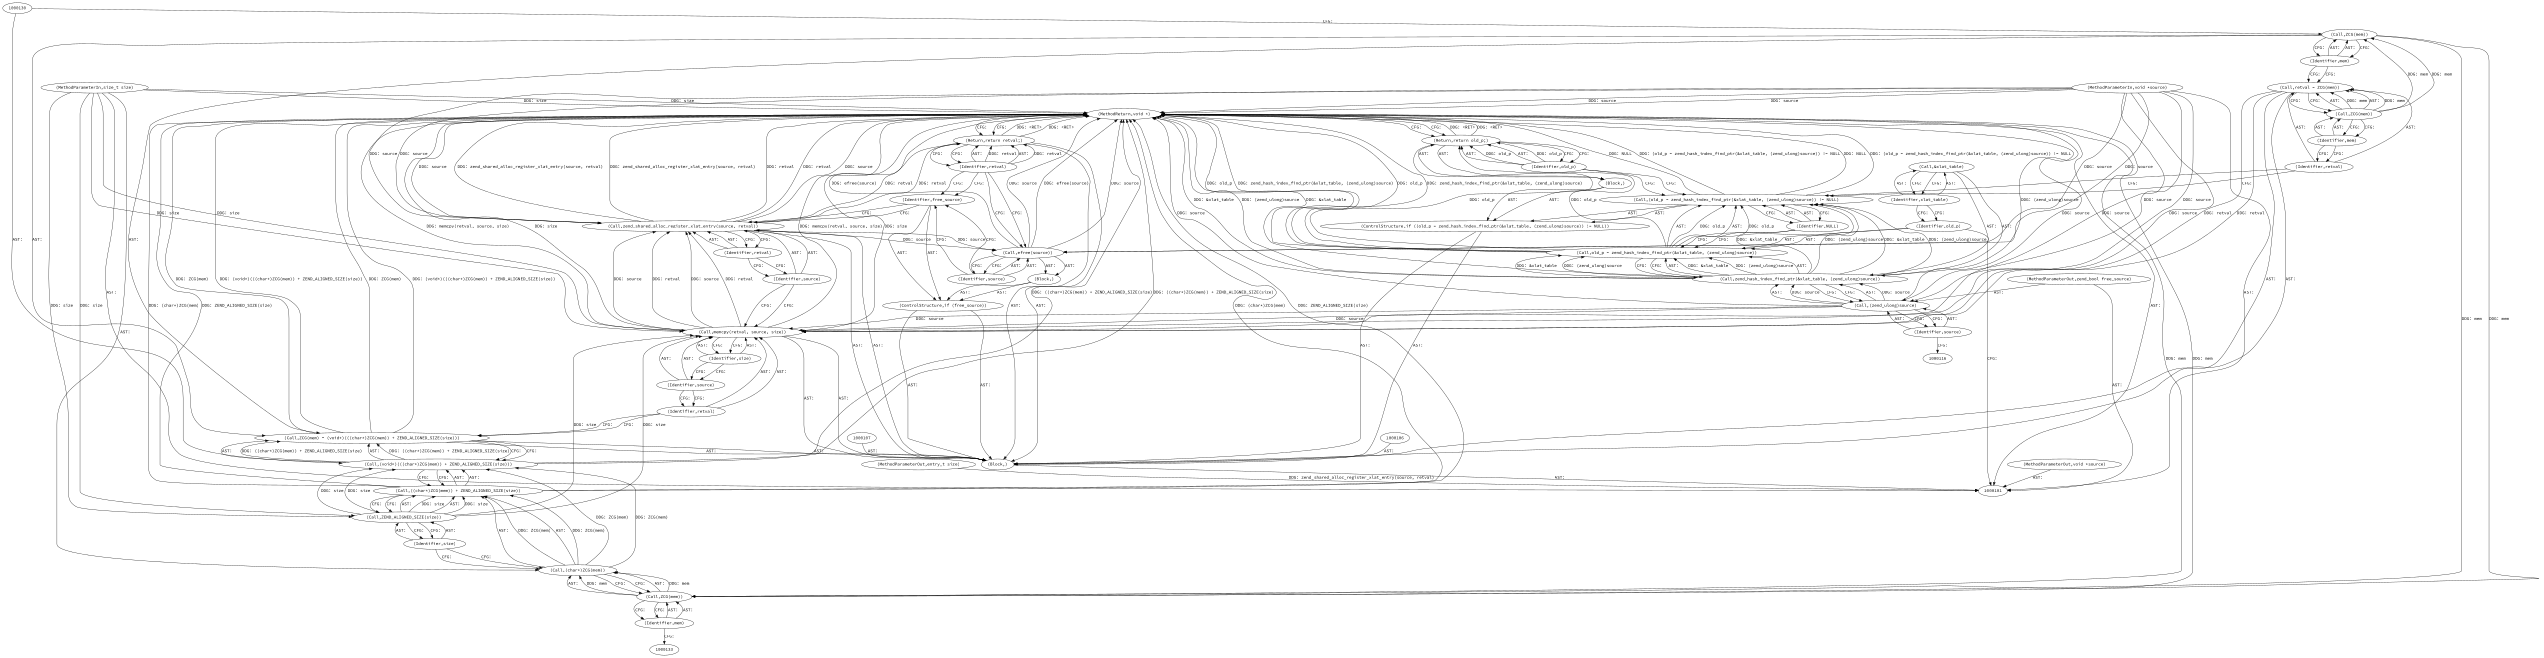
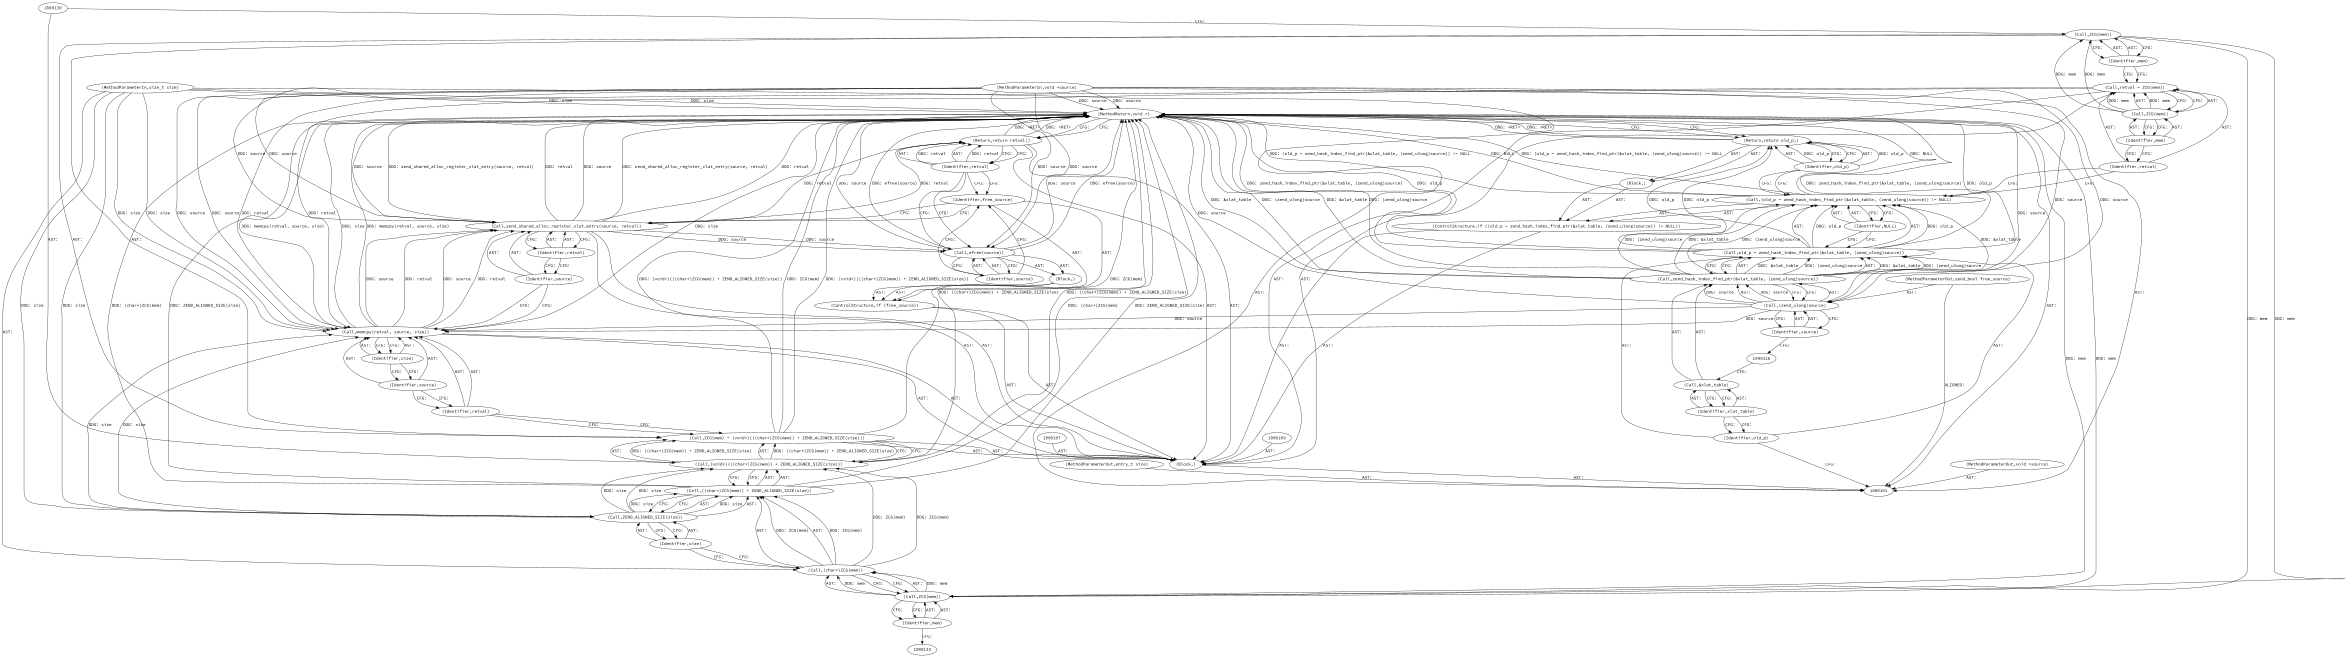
none -> (1736, 371)
(2119, 385) -> (1956, 385)
(1362, 478) -> (1368, 478)
